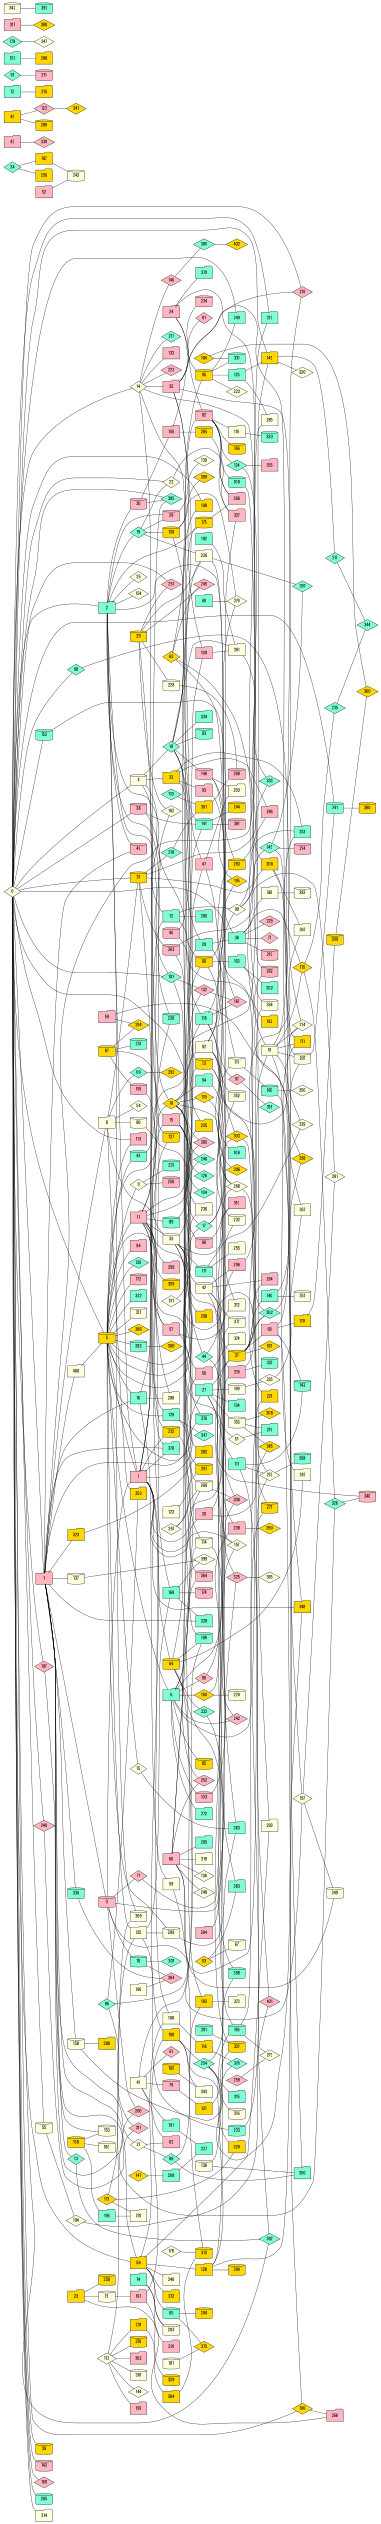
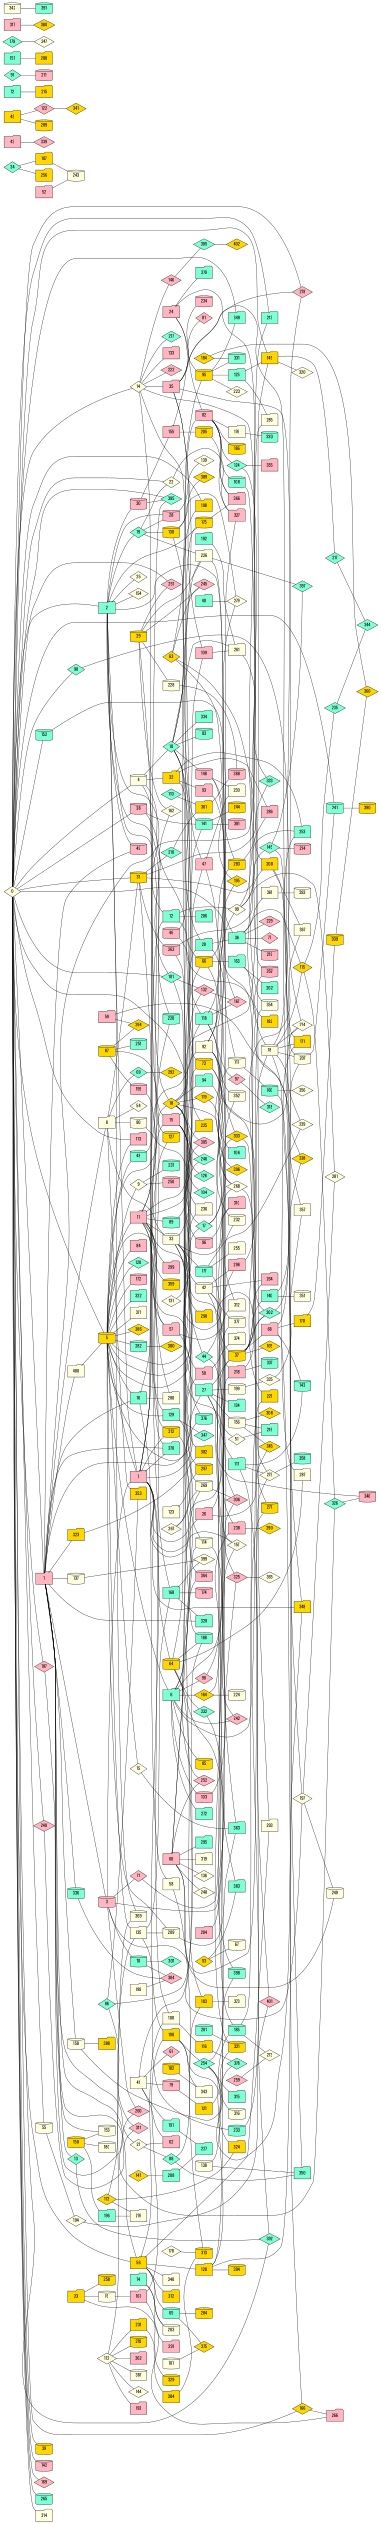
(138, 1313) -> (138, 1313)
